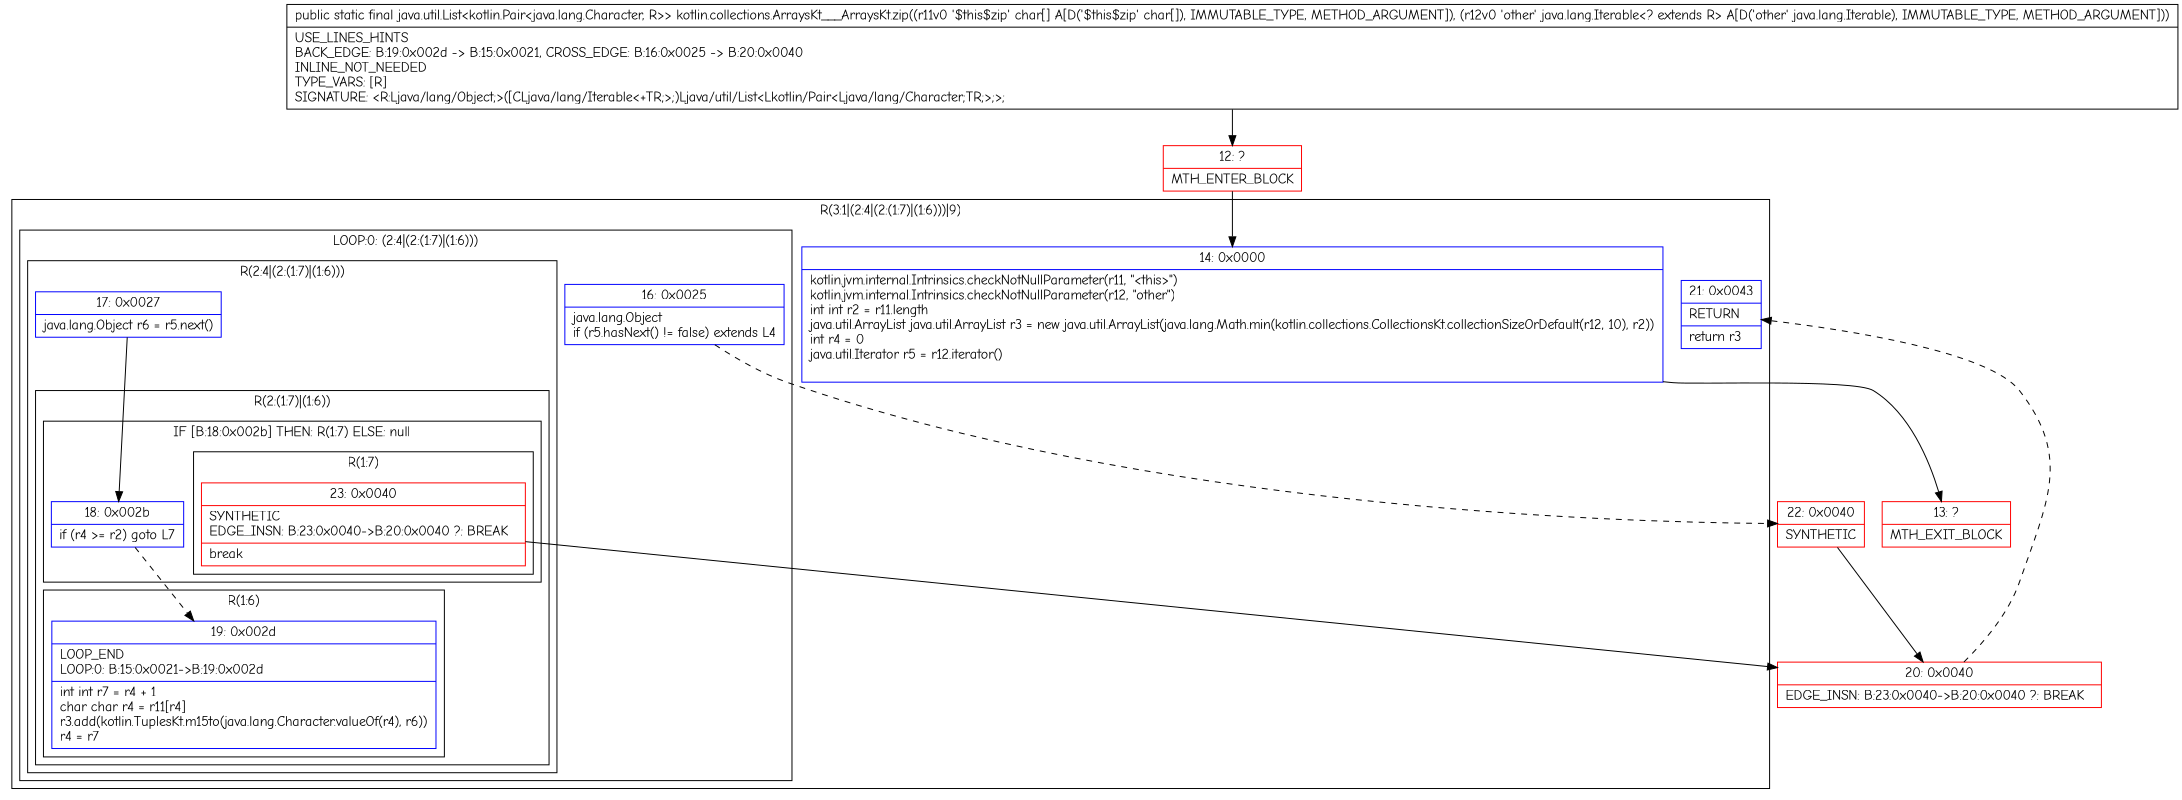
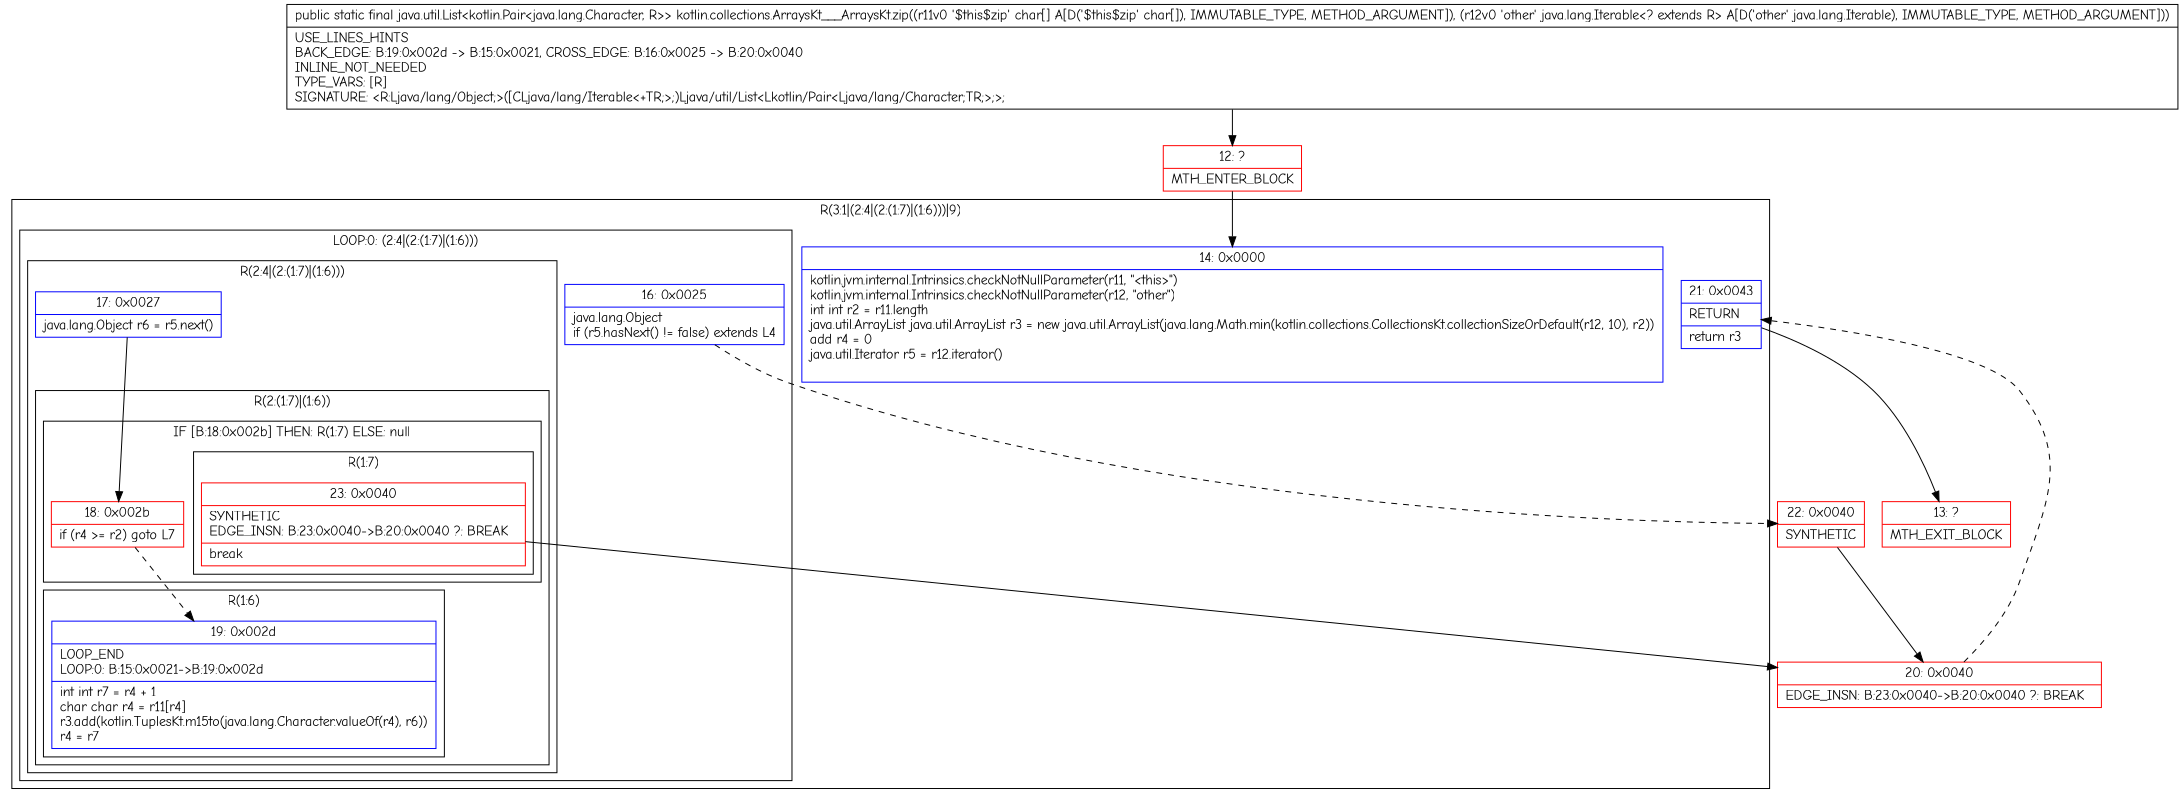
(837, 340) -> (841, 340)
(1830, 384) -> (1870, 388)
(118, 524) -> (118, 524)
